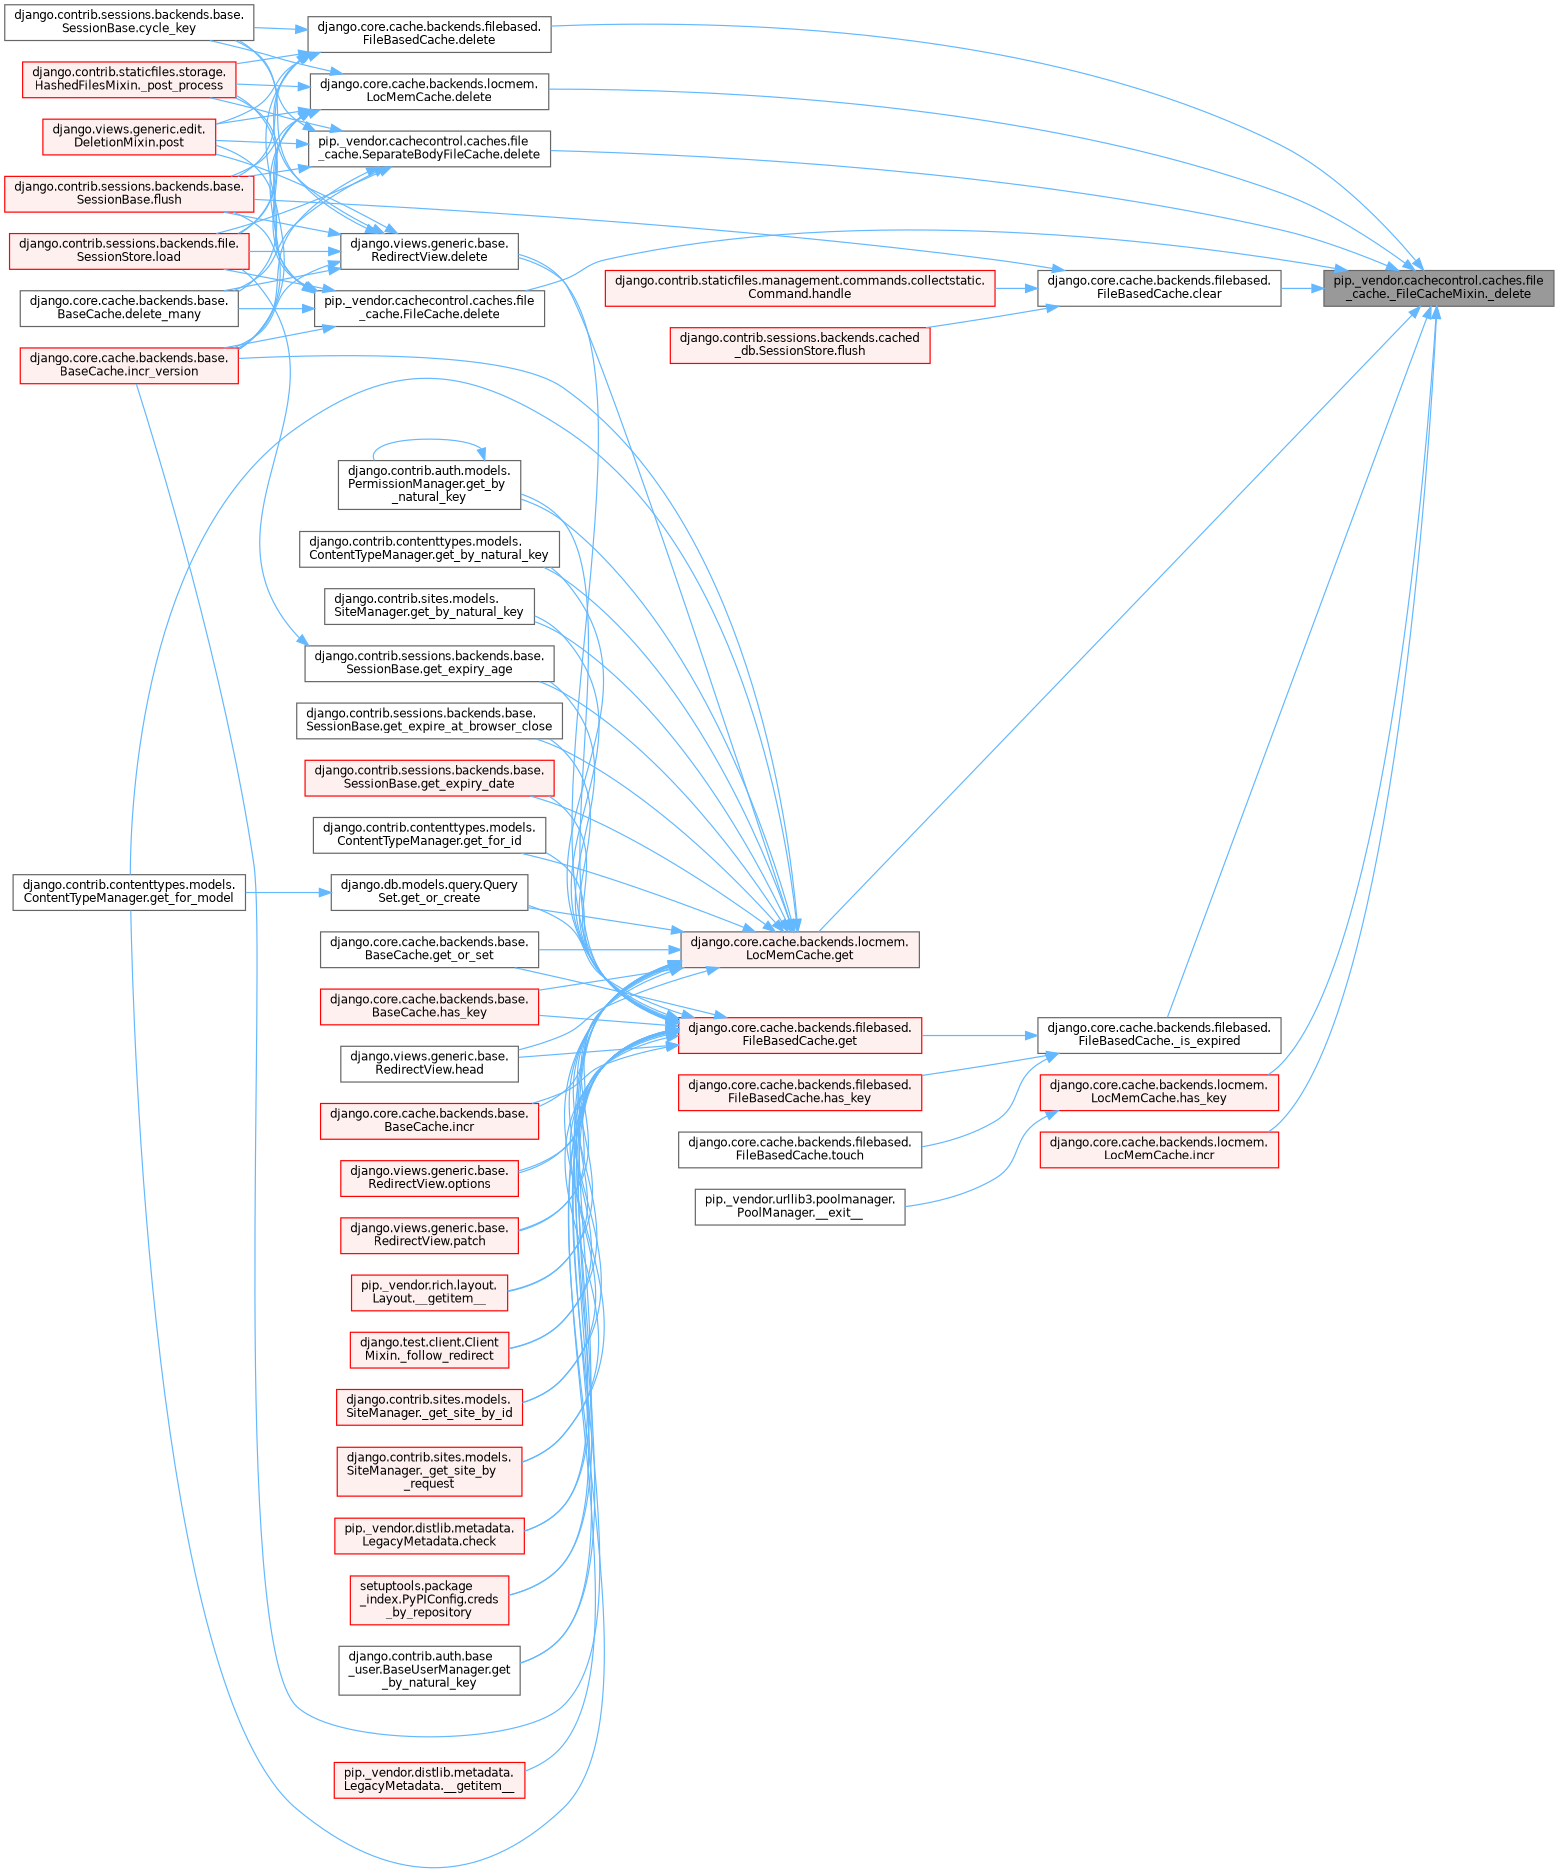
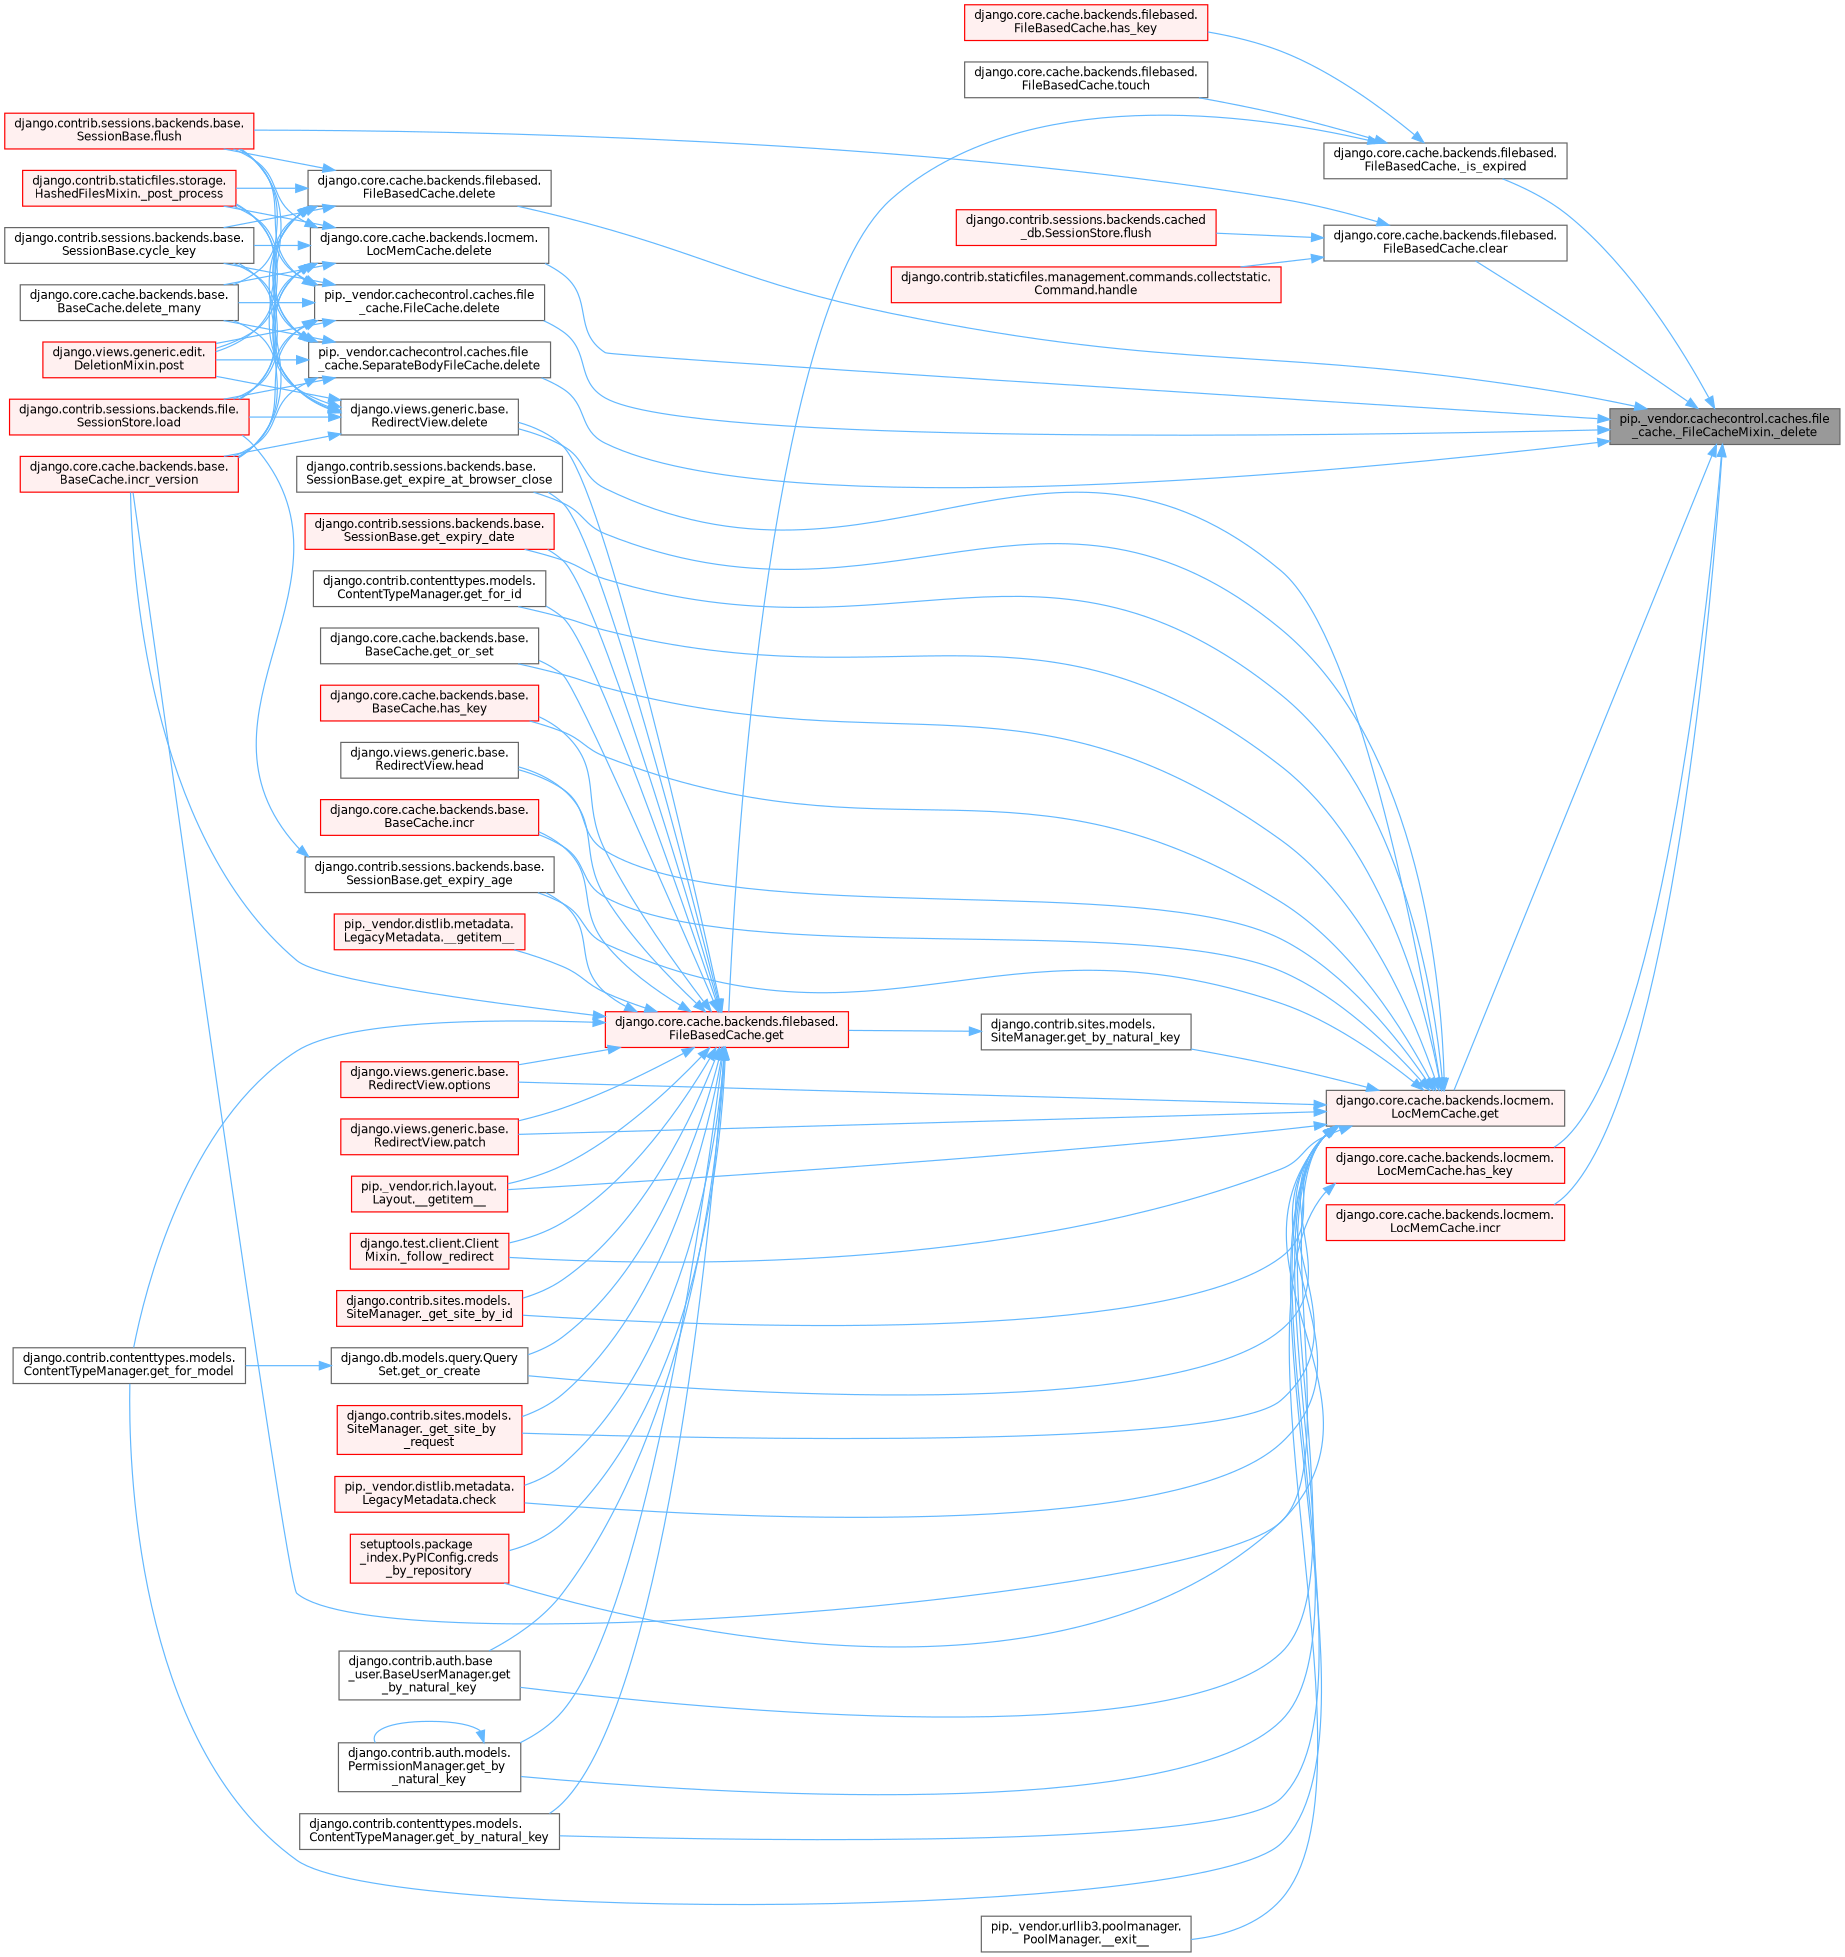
none -> (273, 251)
none -> (273, 273)
(581, 826) -> (909, 1031)
